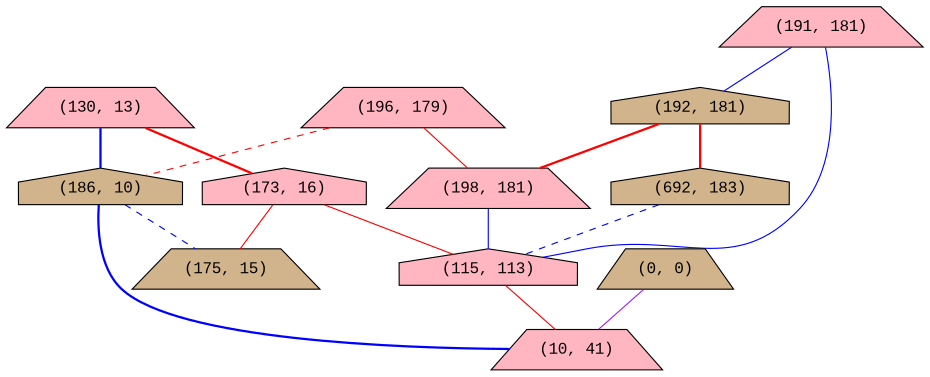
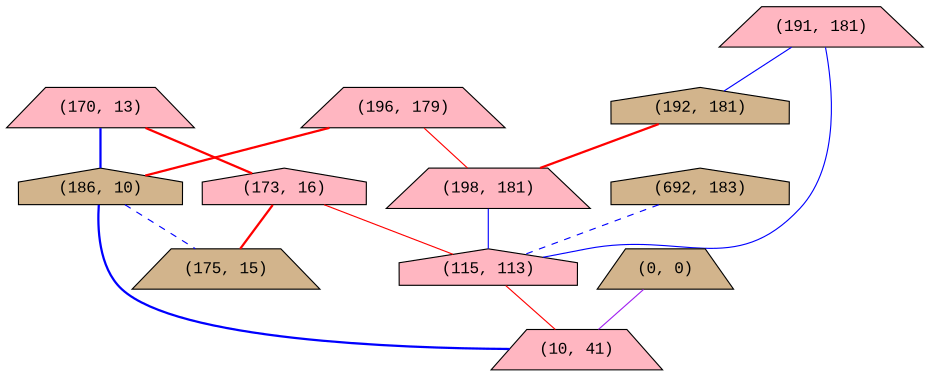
(100, 108) -> (100, 108)
(700, 146) -> none
(237, 152) -> (237, 152)
(256, 227) -> (256, 227)
